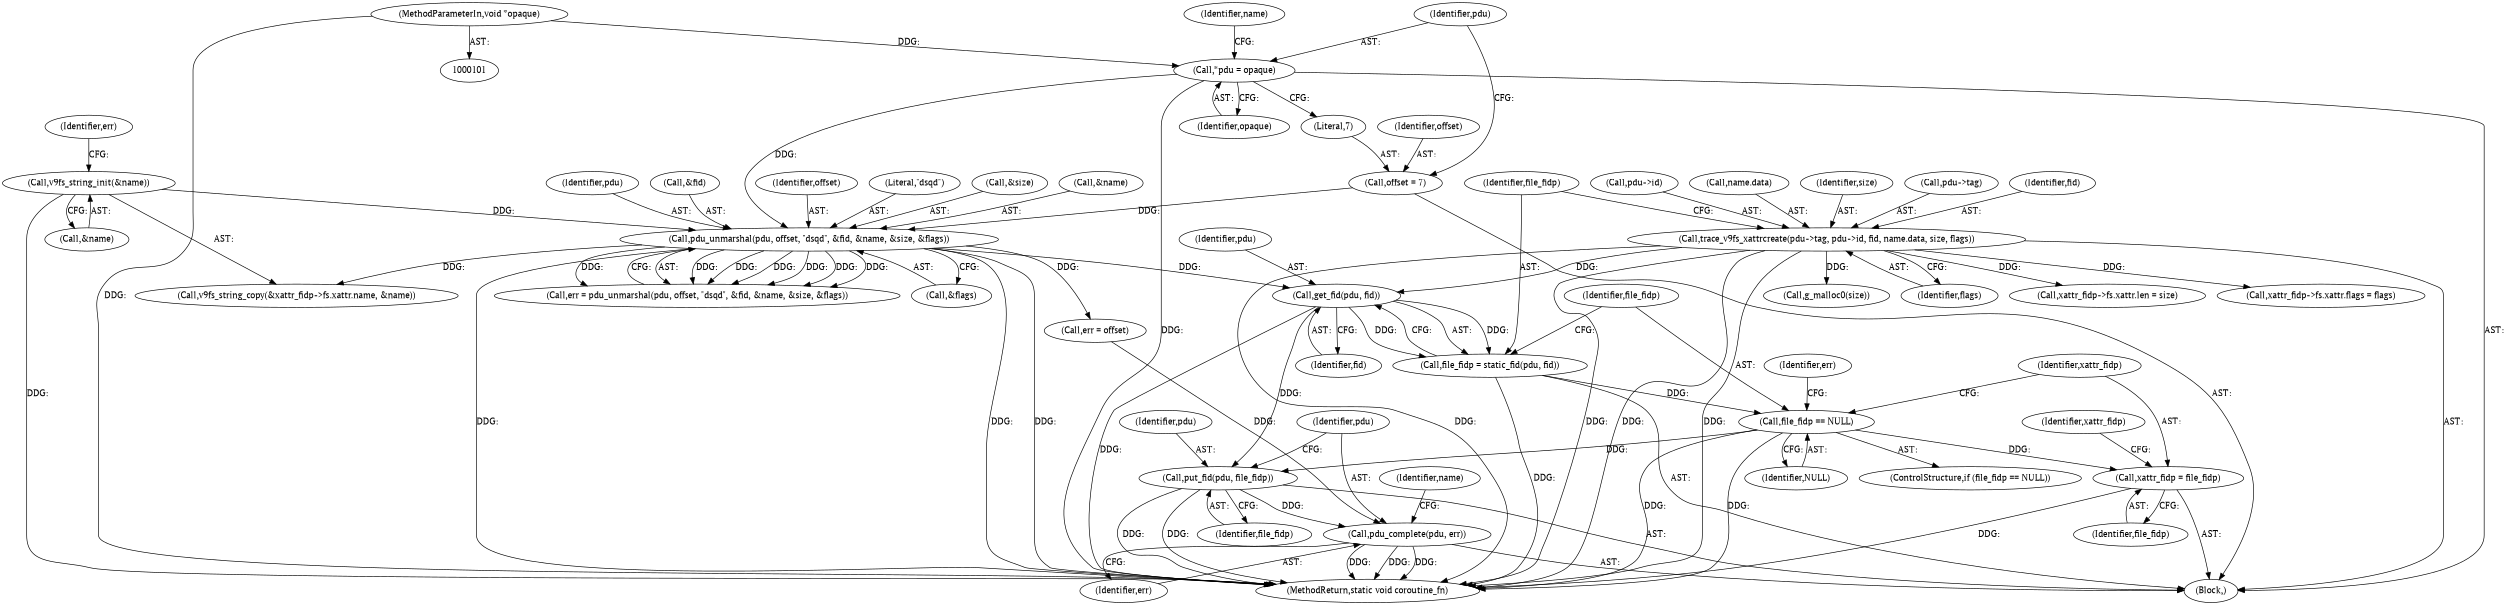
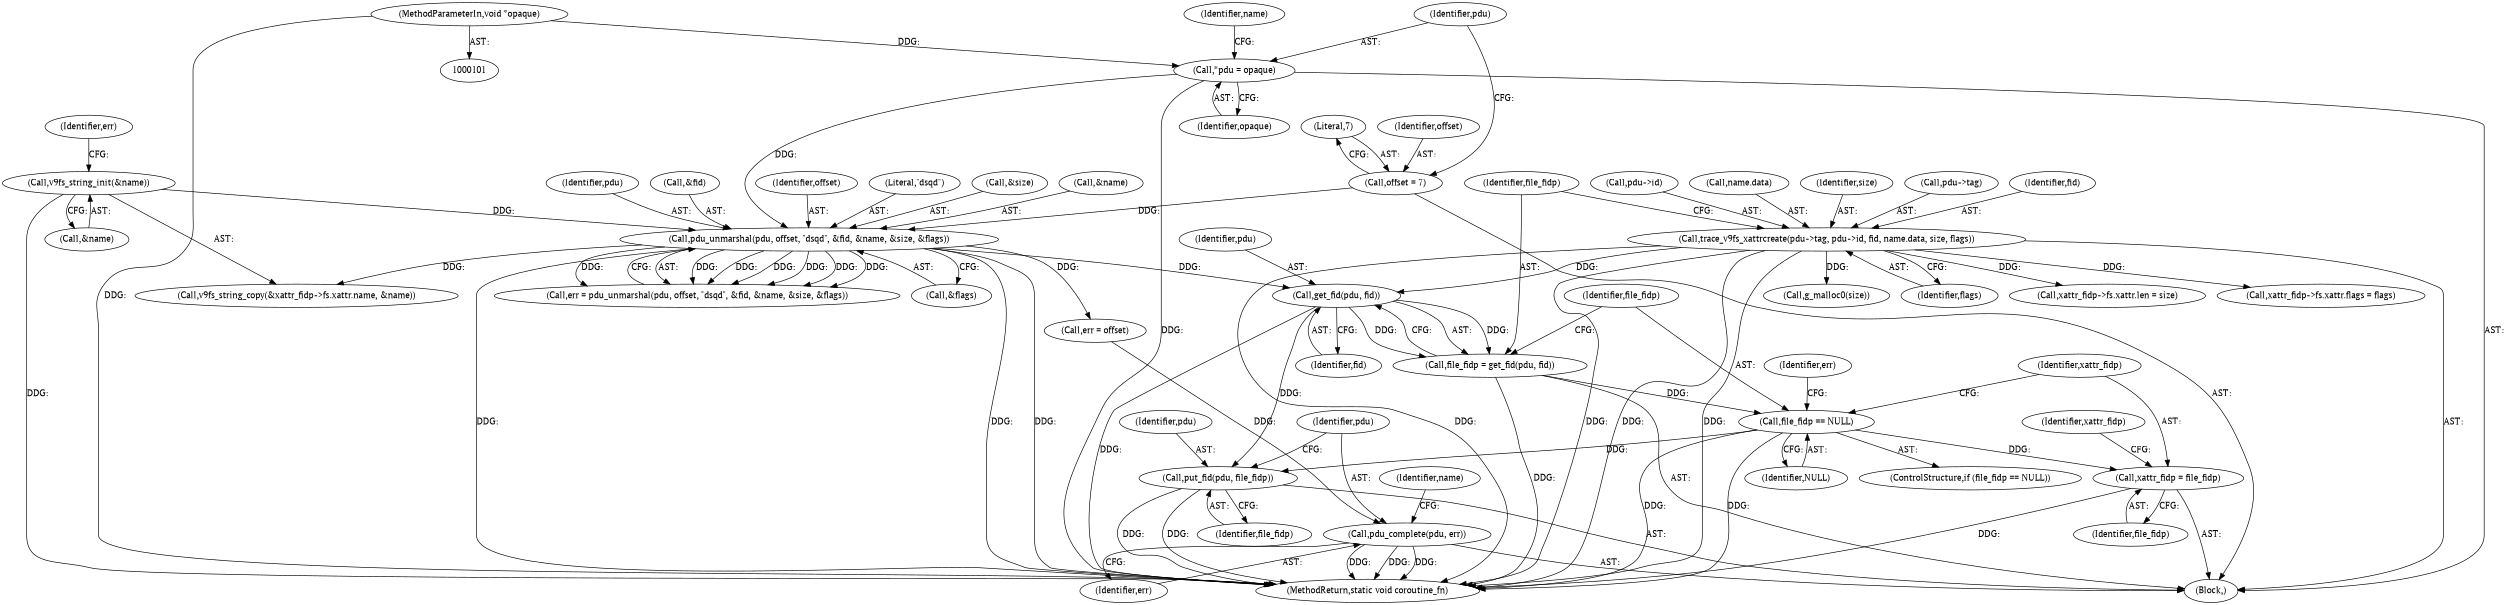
(1282, 98) -> (1351, 162)
(1490, 366) -> (1490, 366)
(1287, 513) -> none
